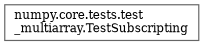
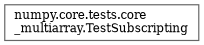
(102, 23) -> (102, 23)
